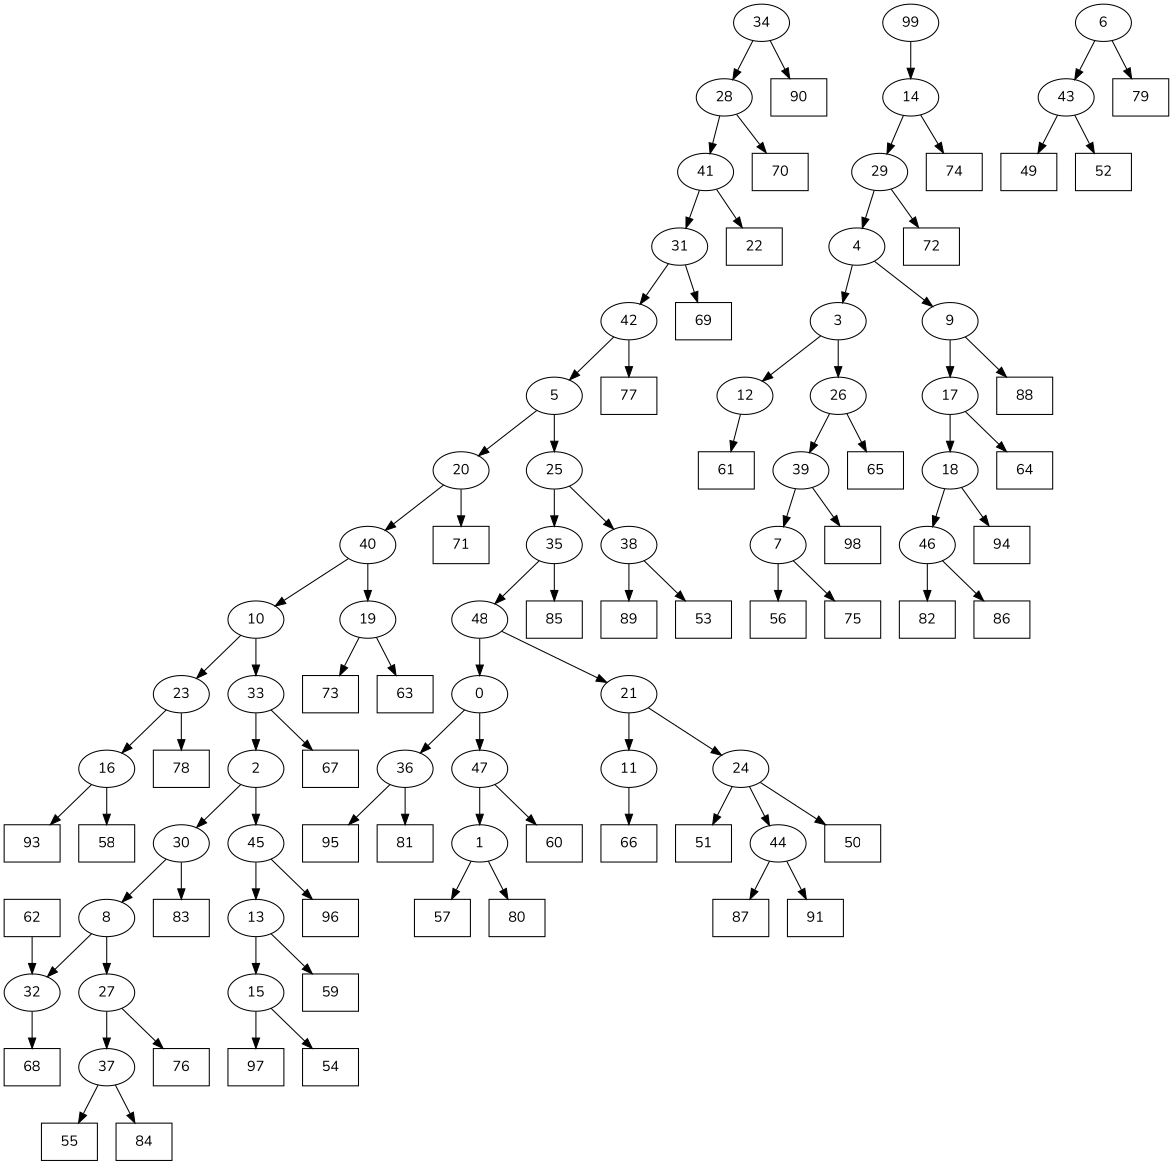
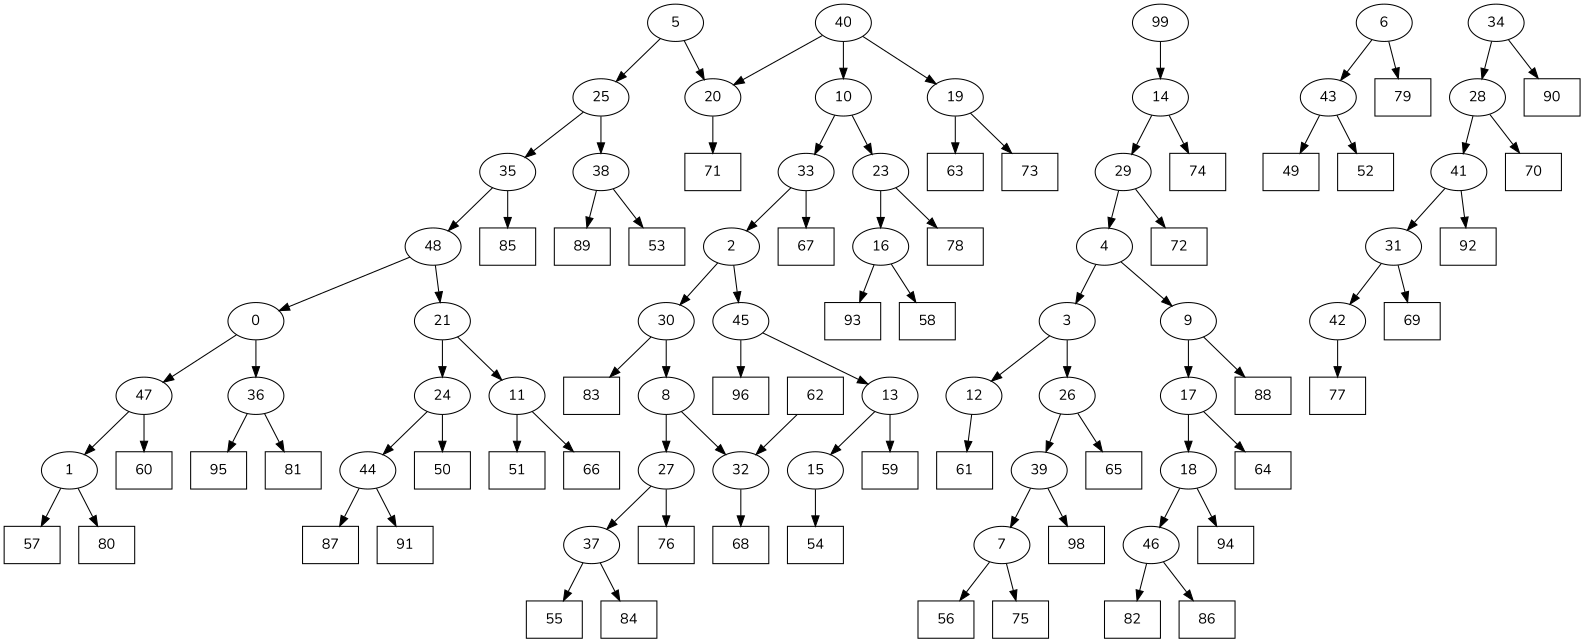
(754, 247) -> (1468, 247)
(595, 355) -> none
(419, 504) -> (783, 58)
(725, 801) -> (517, 428)
(256, 1067) -> none
